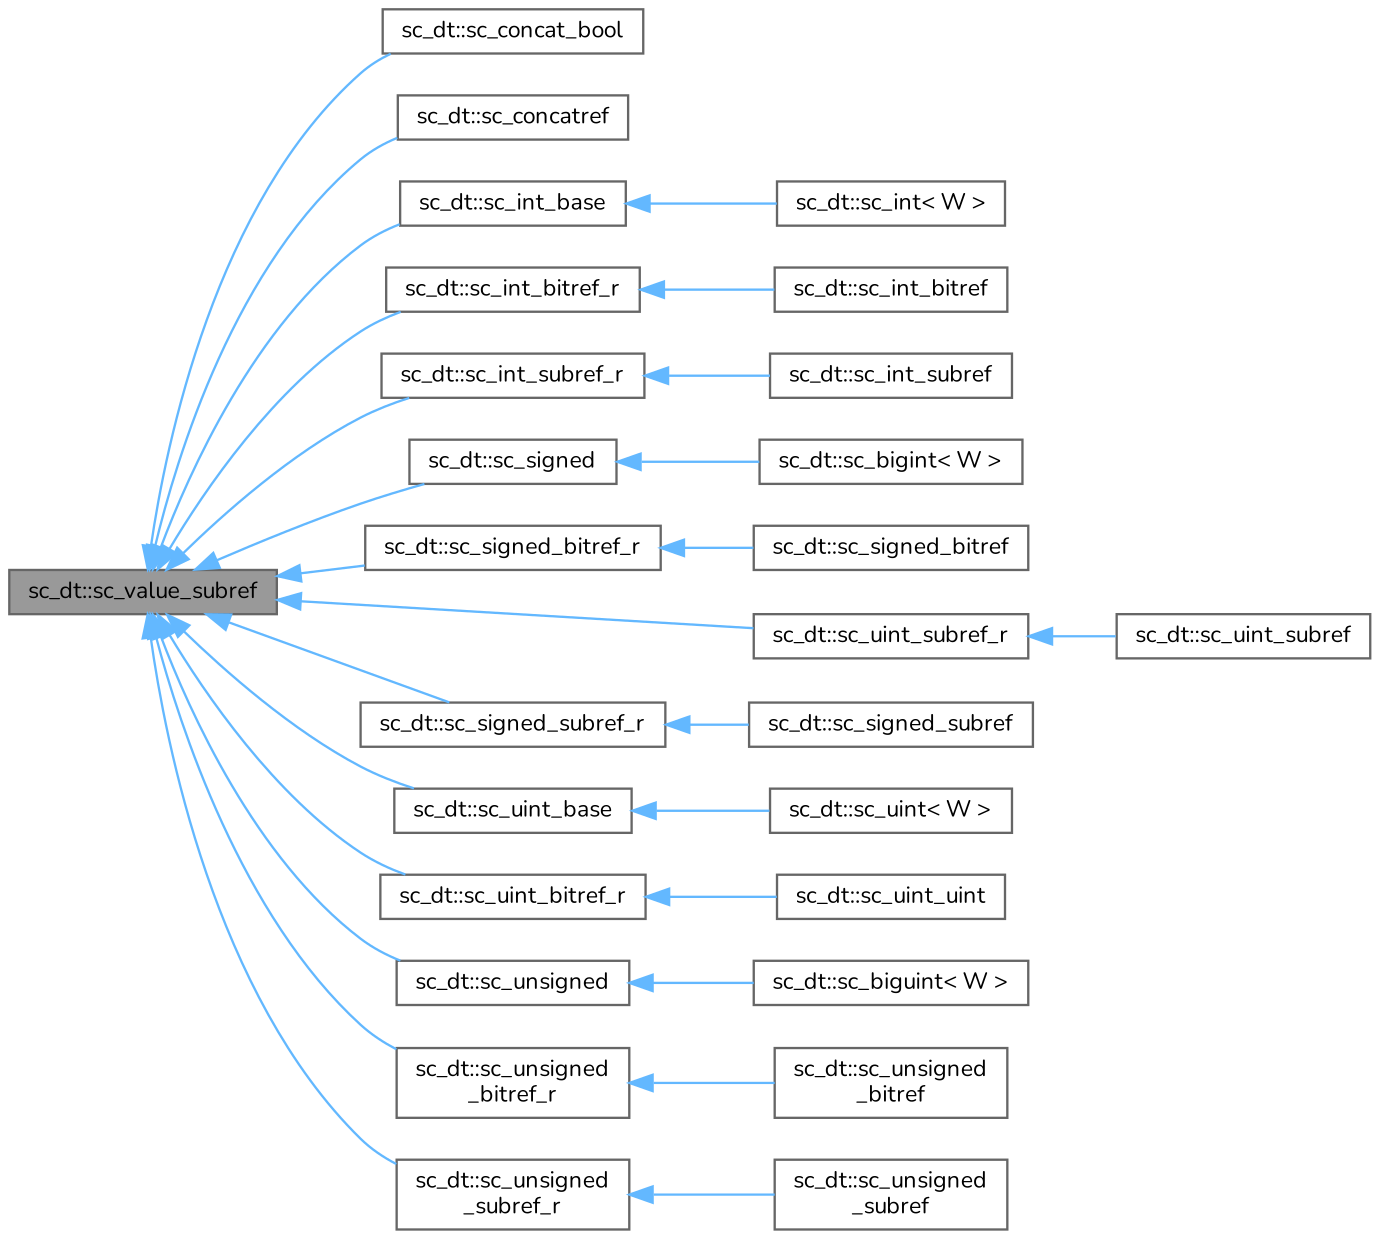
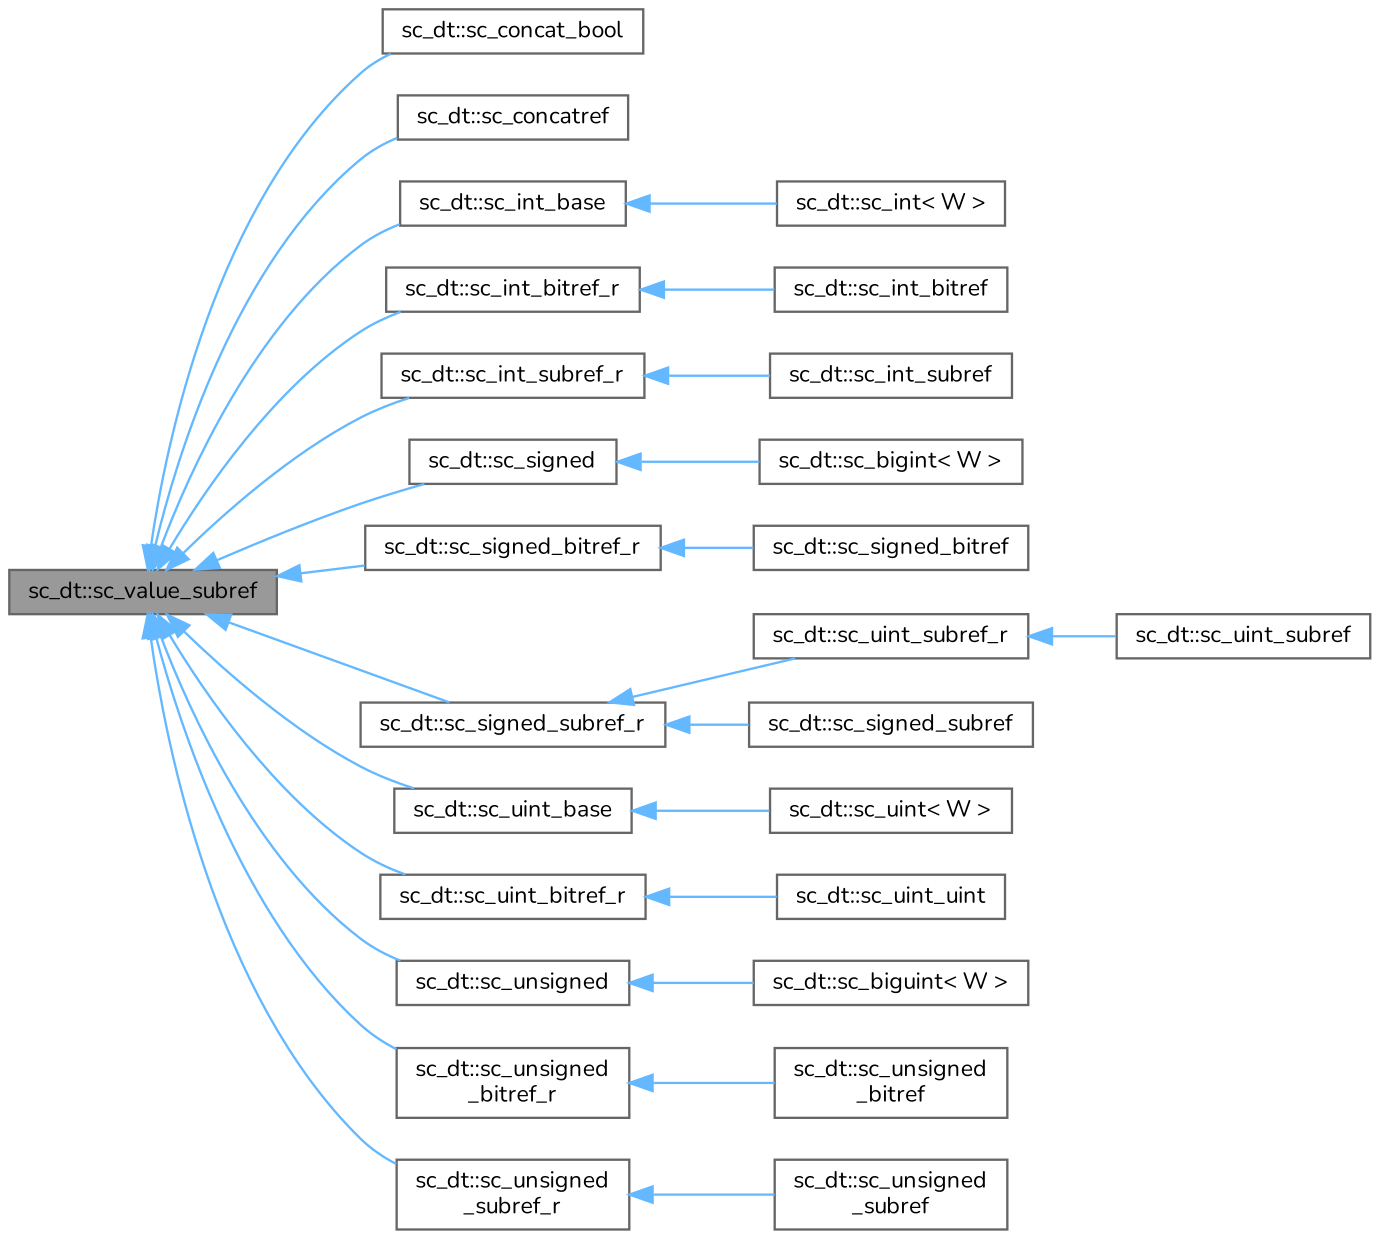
(527, 615) -> (714, 678)
